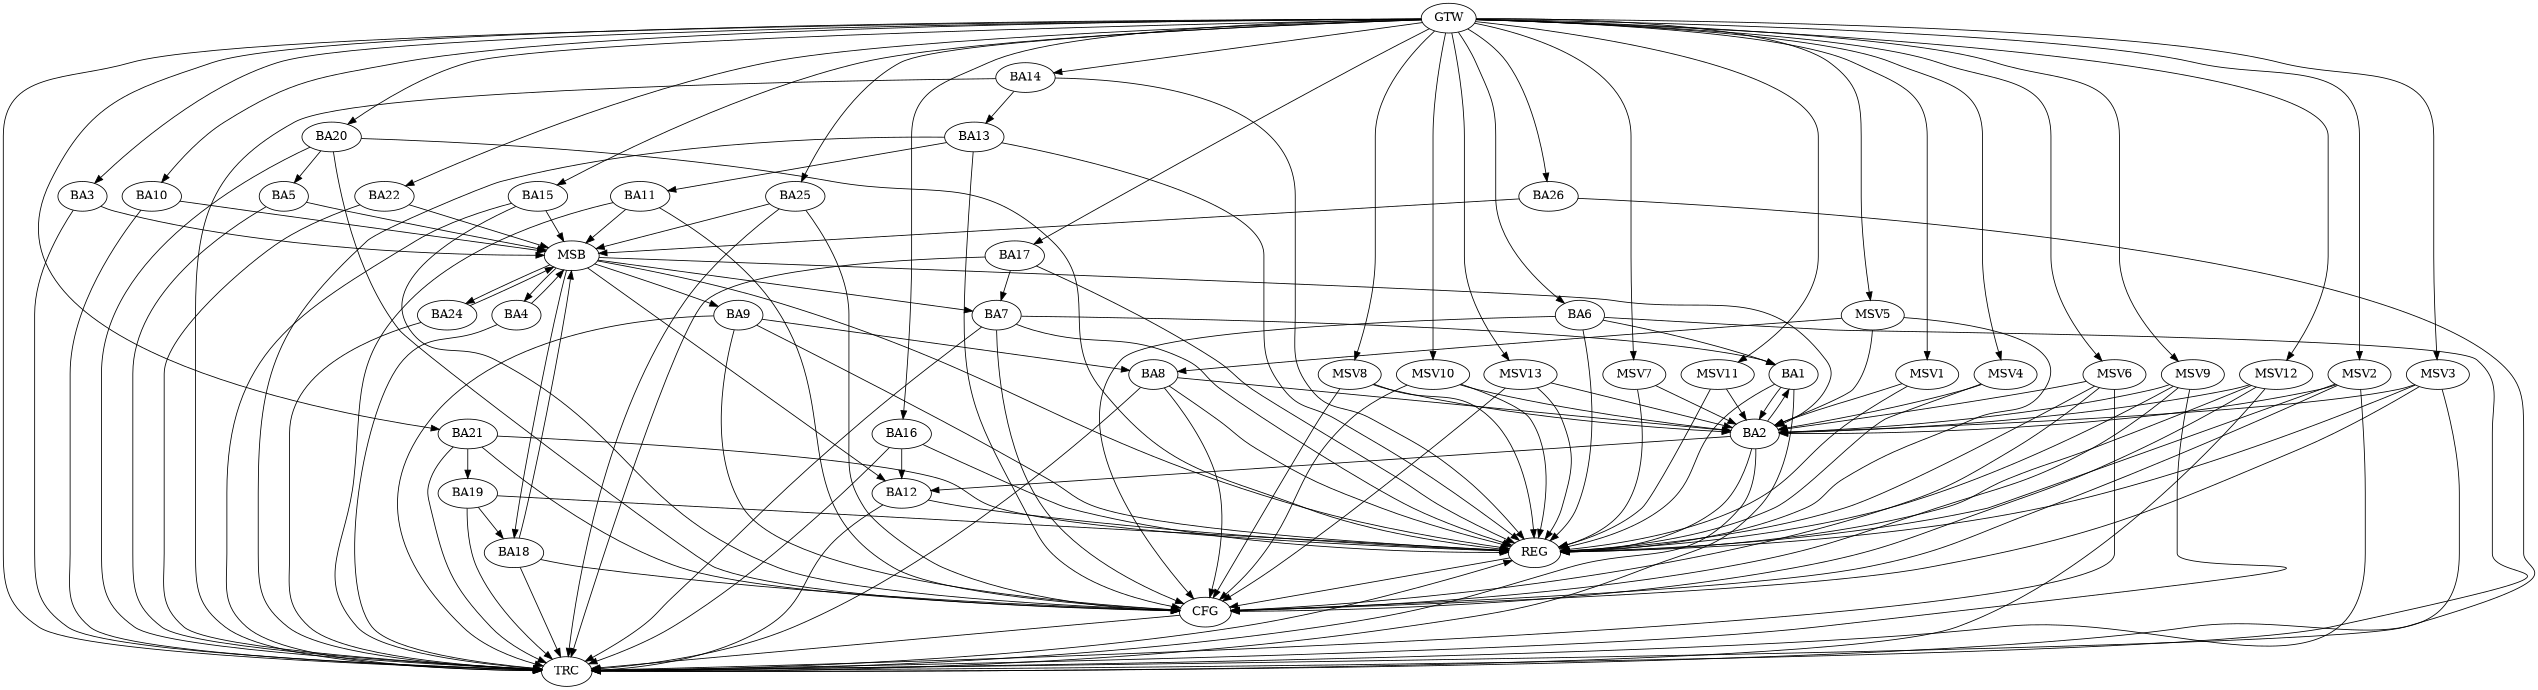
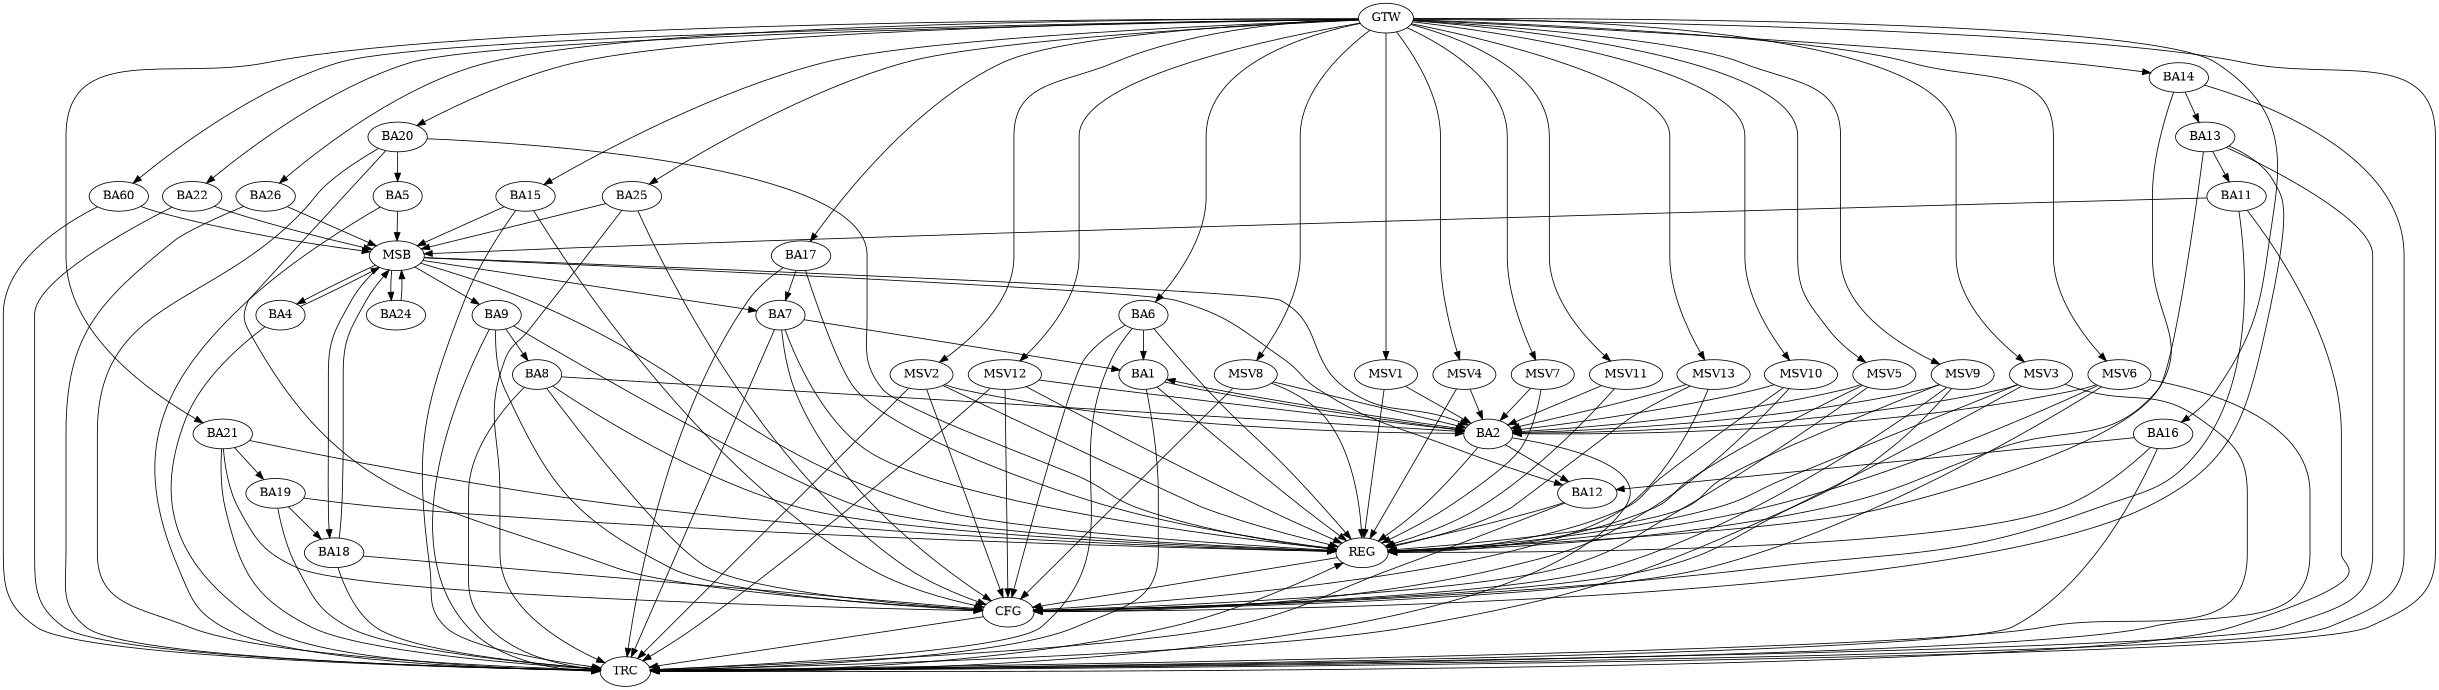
(82, 196) -> none
(152, 196) -> (119, 196)
(1514, 343) -> (1480, 582)
(290, 556) -> none
